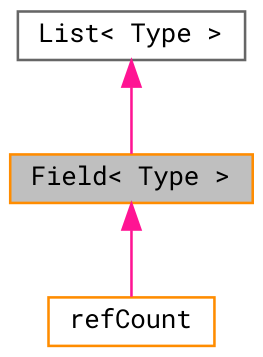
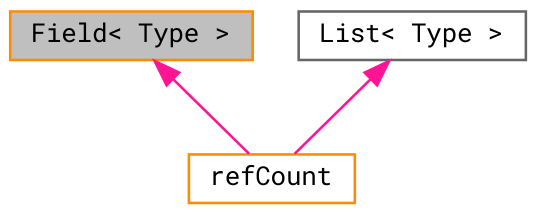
(131, 121) -> (333, 116)
